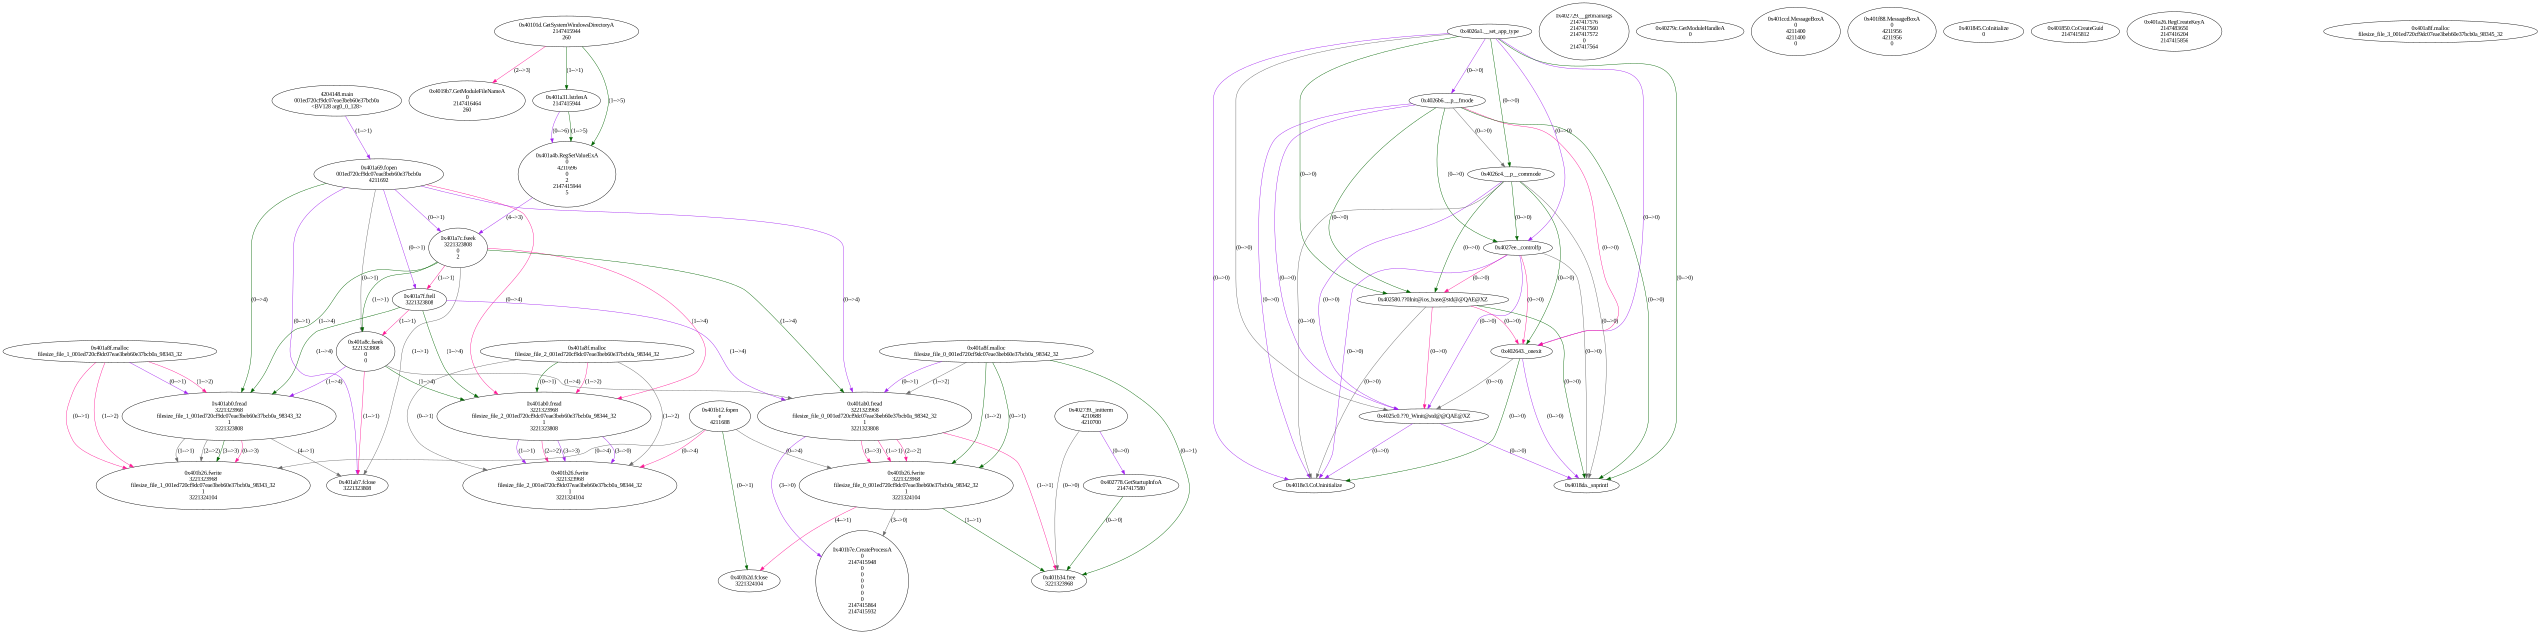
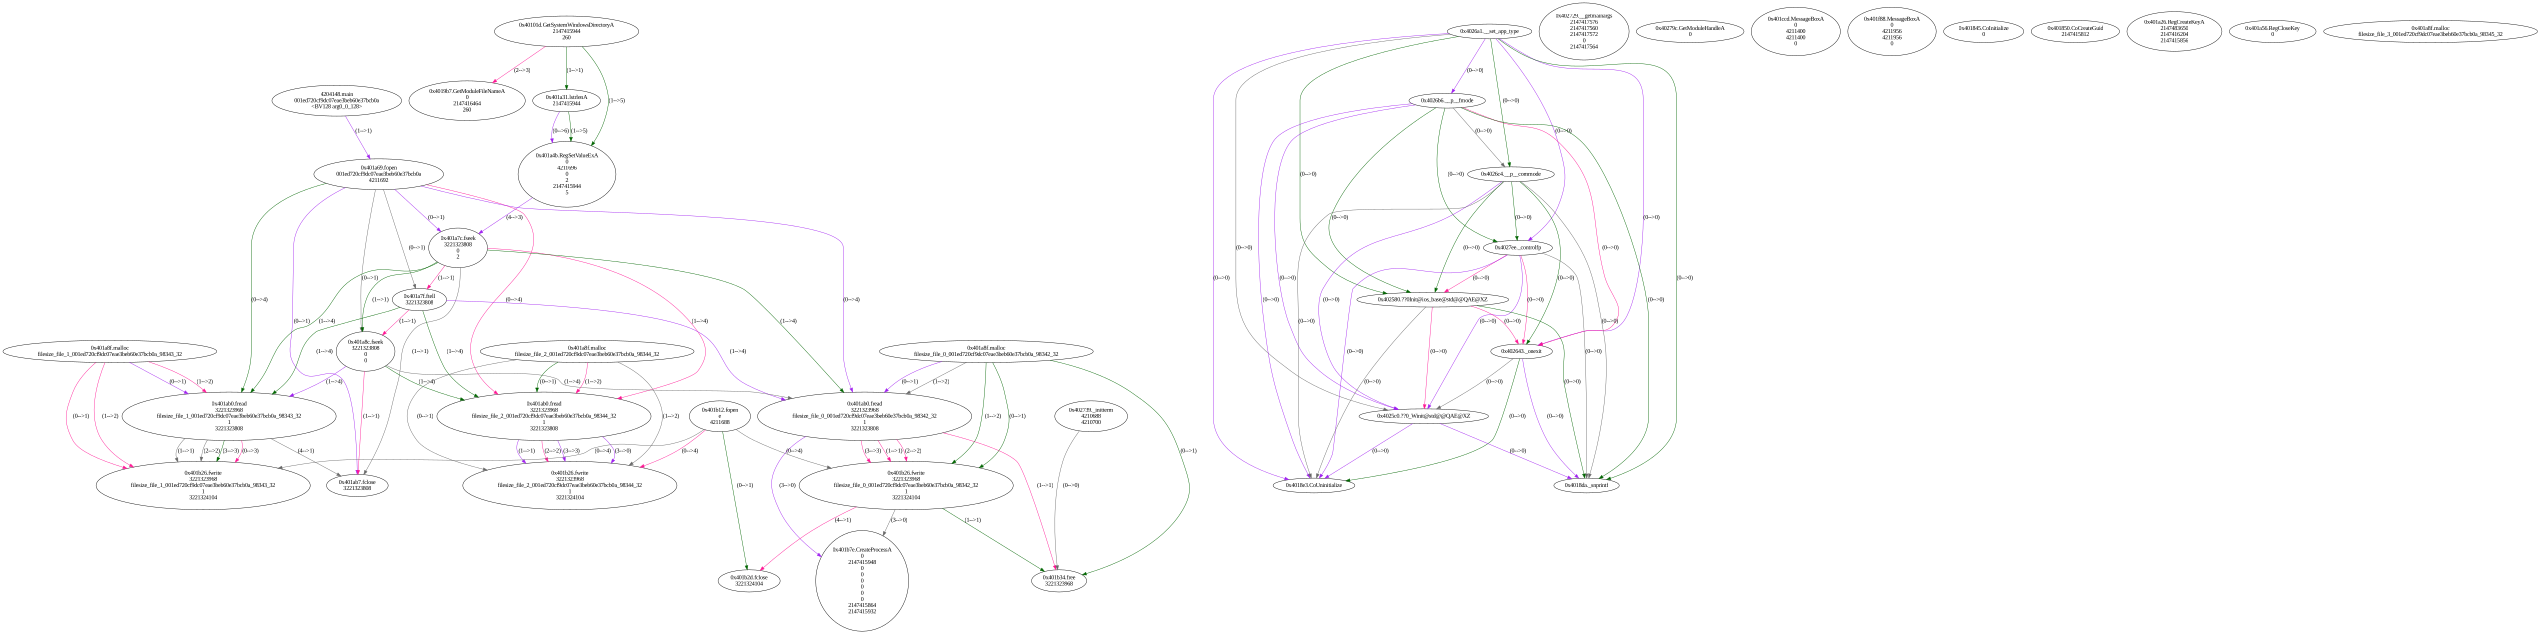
none -> (2273, 31)
(399, 237) -> (399, 237)
(1131, 486) -> none
